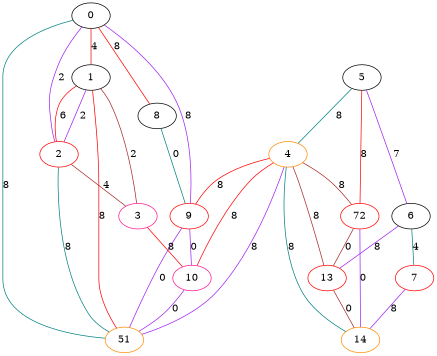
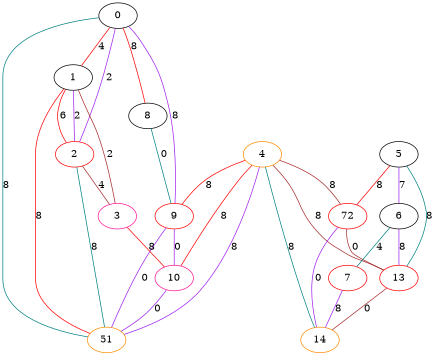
(325, 116) -> (427, 216)
